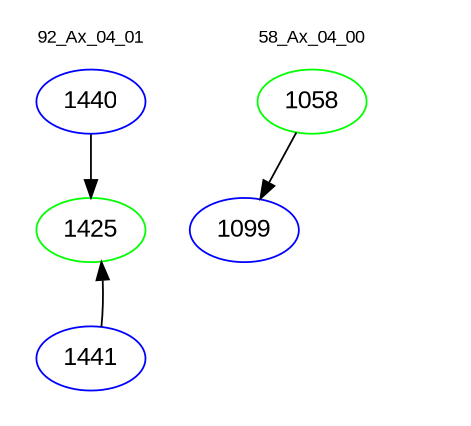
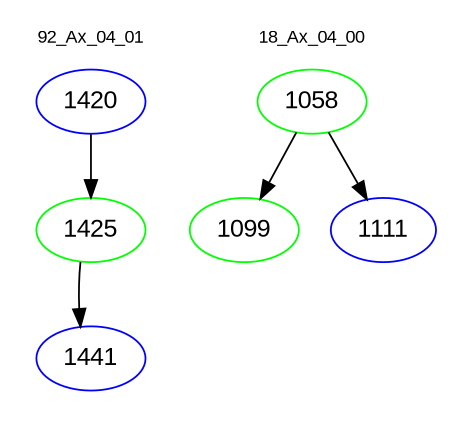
(312, 38) -> (312, 38)
(91, 102) -> (91, 102)
(244, 230) -> (244, 230)
none -> (383, 230)
(103, 304) -> (79, 285)
